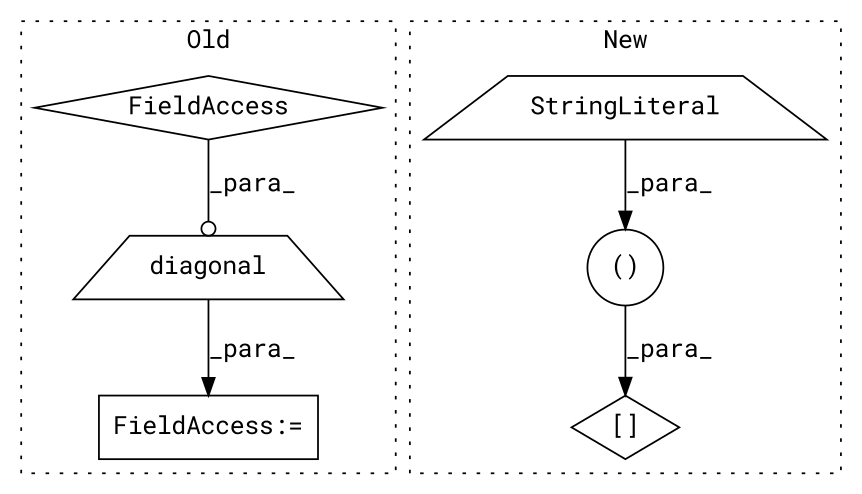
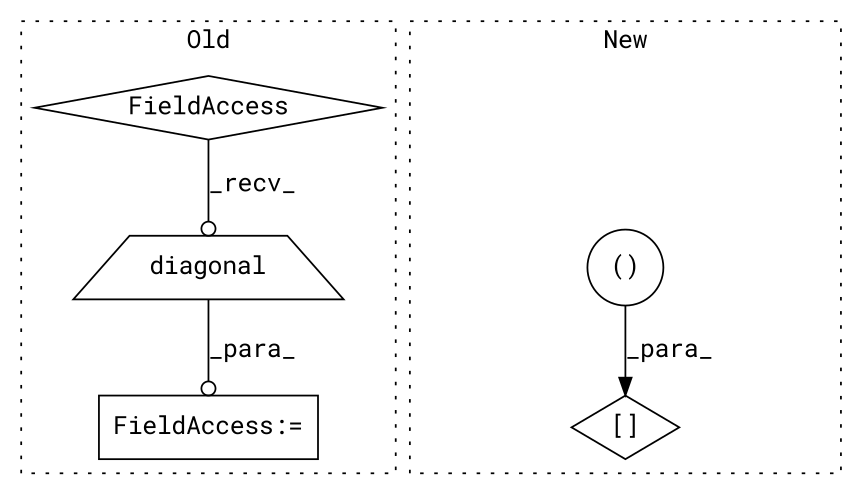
(625, 108) -> none
(253, 185) -> (253, 185)
(208, 340) -> (208, 340)
